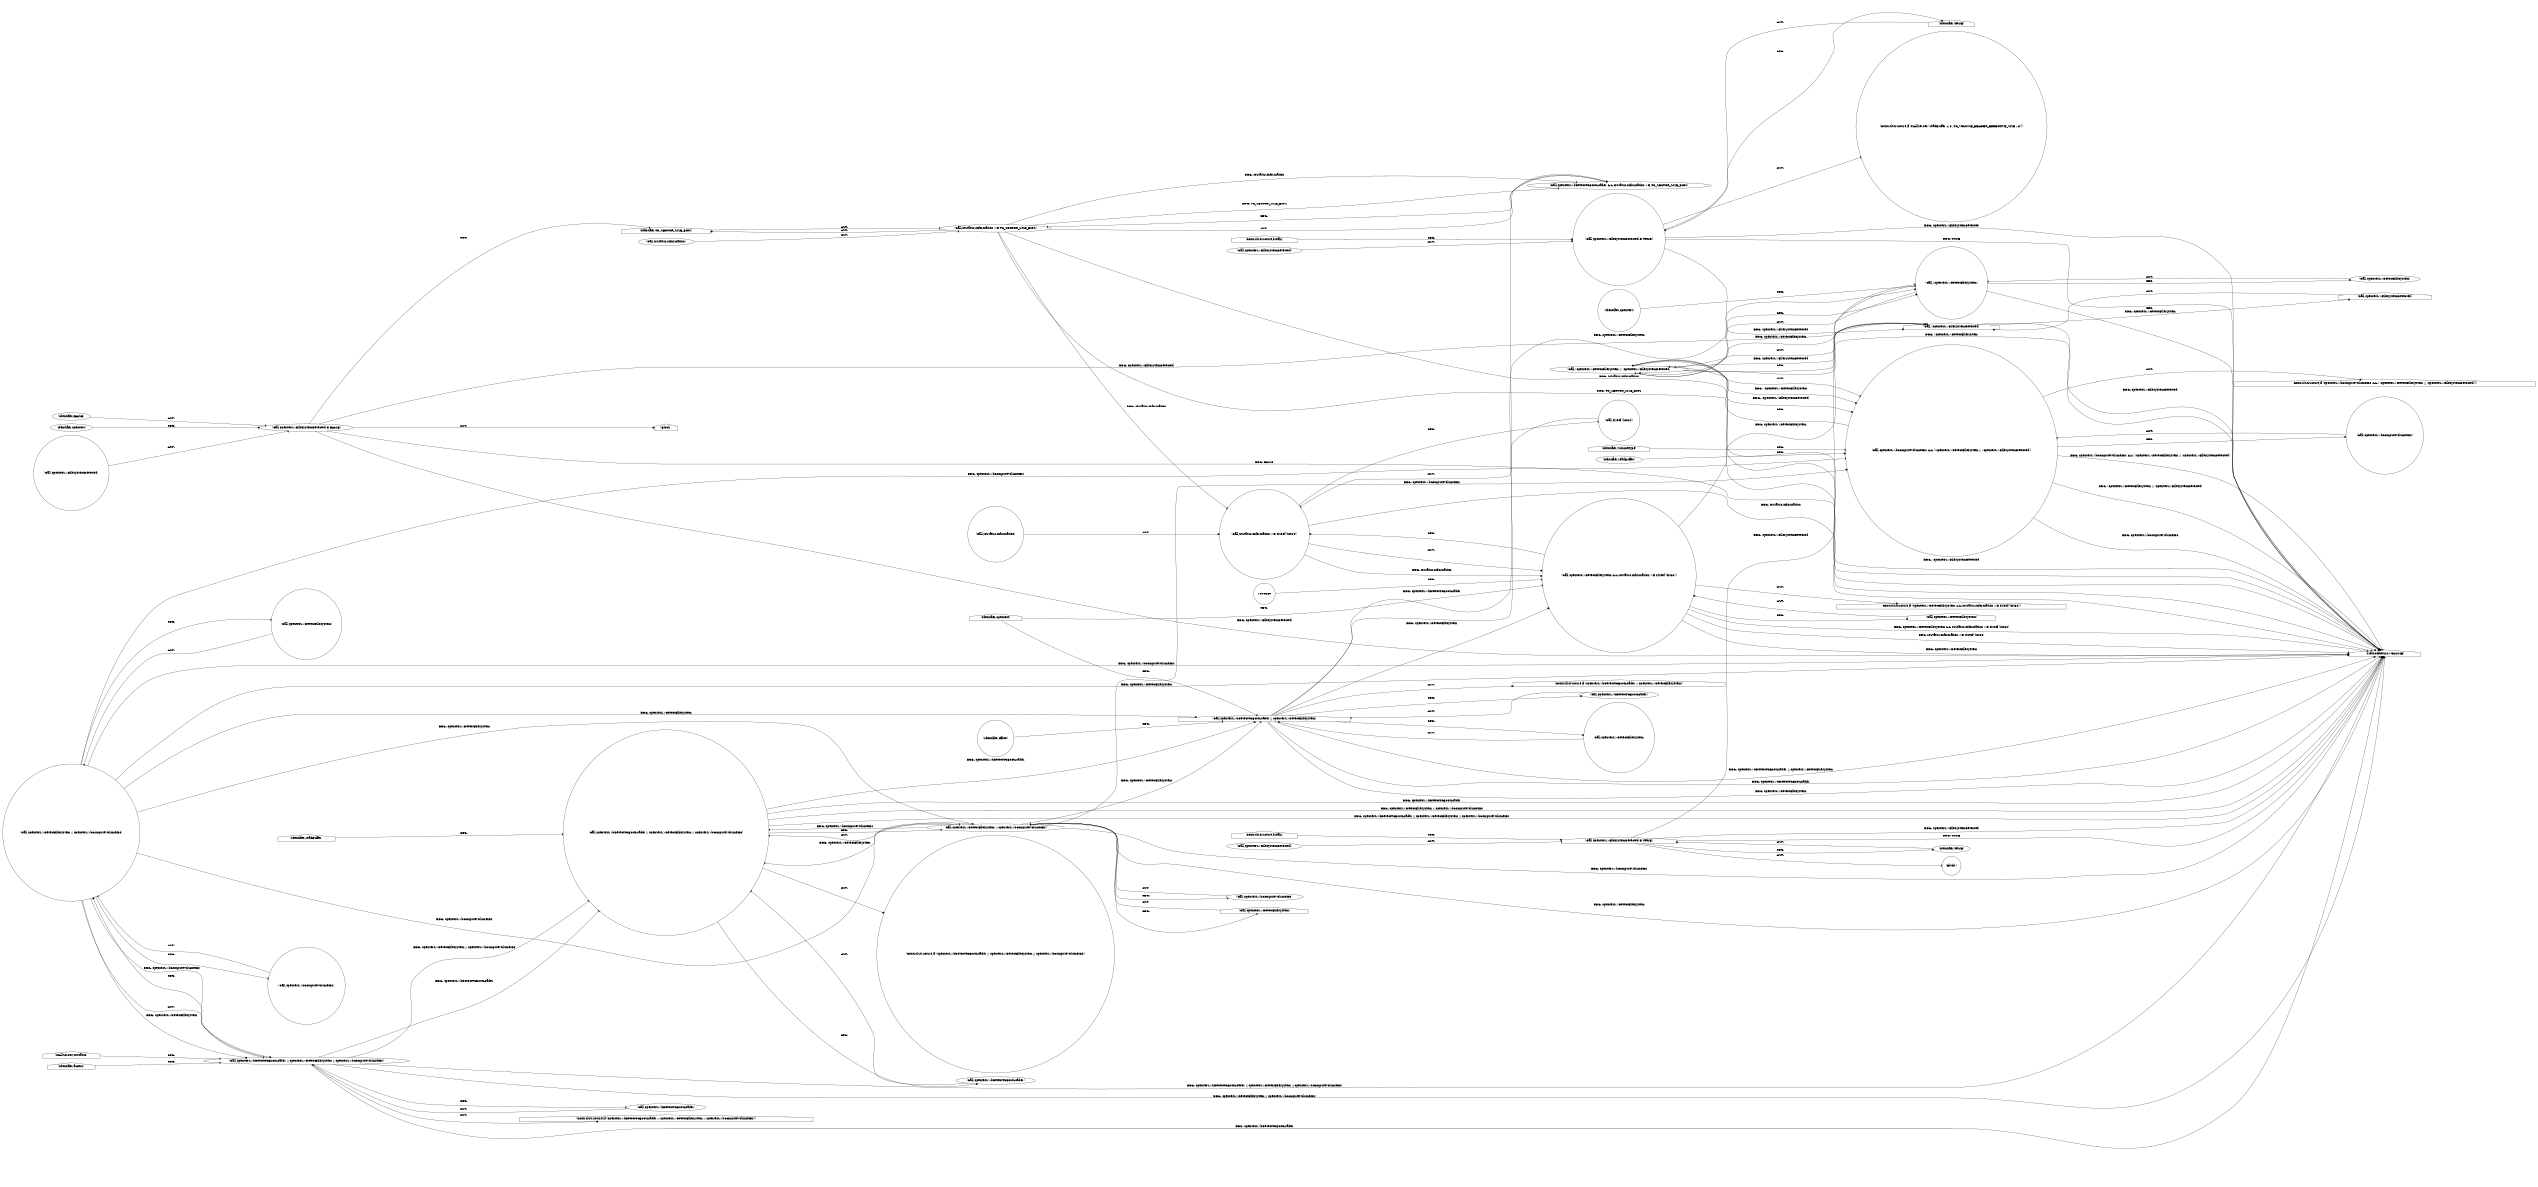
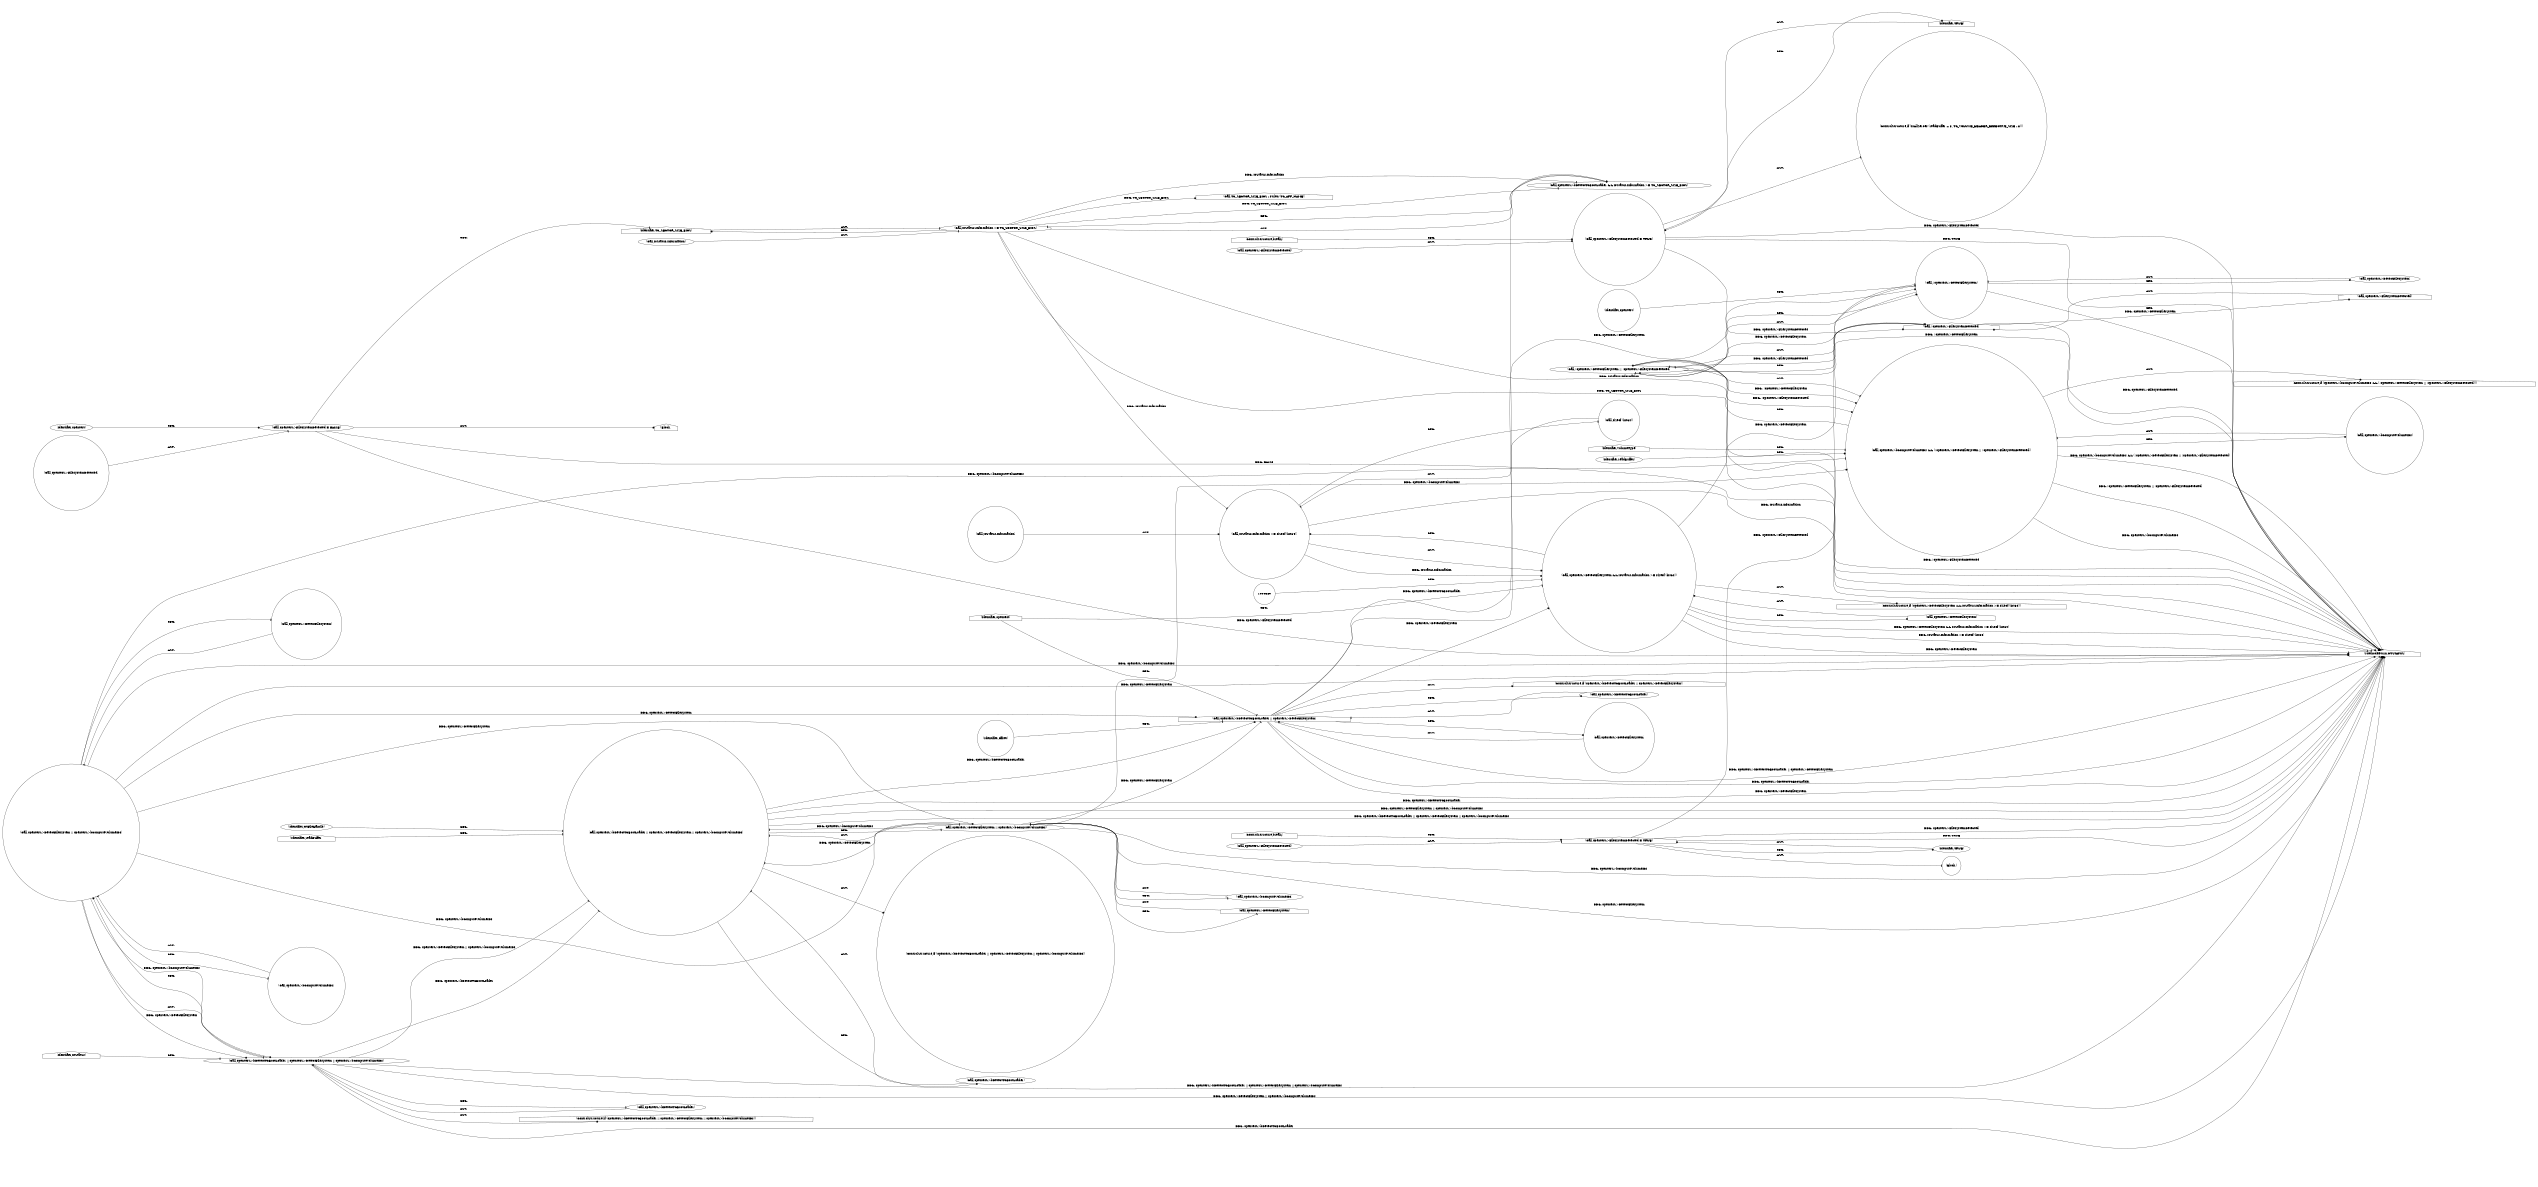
none -> (1264, 197)
(845, 231) -> (845, 231)
(1121, 367) -> none
(71, 416) -> none
(2385, 654) -> (2385, 654)
none -> (307, 827)
(71, 1055) -> (71, 1055)
(71, 1066) -> none
